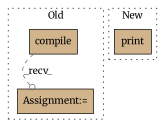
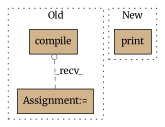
(23, 69) -> (55, 74)
